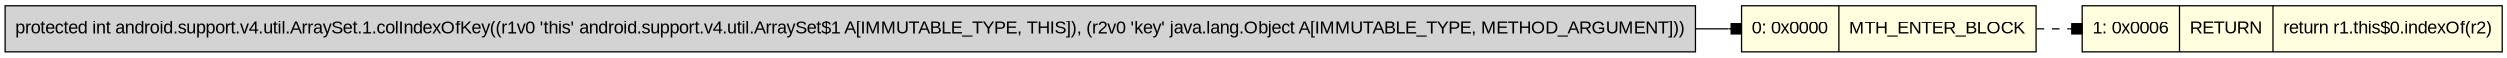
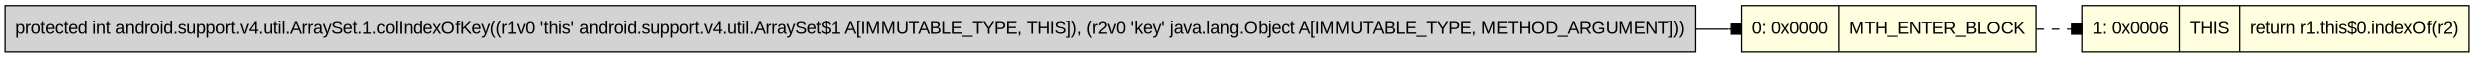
(2226, 28) -> (2210, 28)
